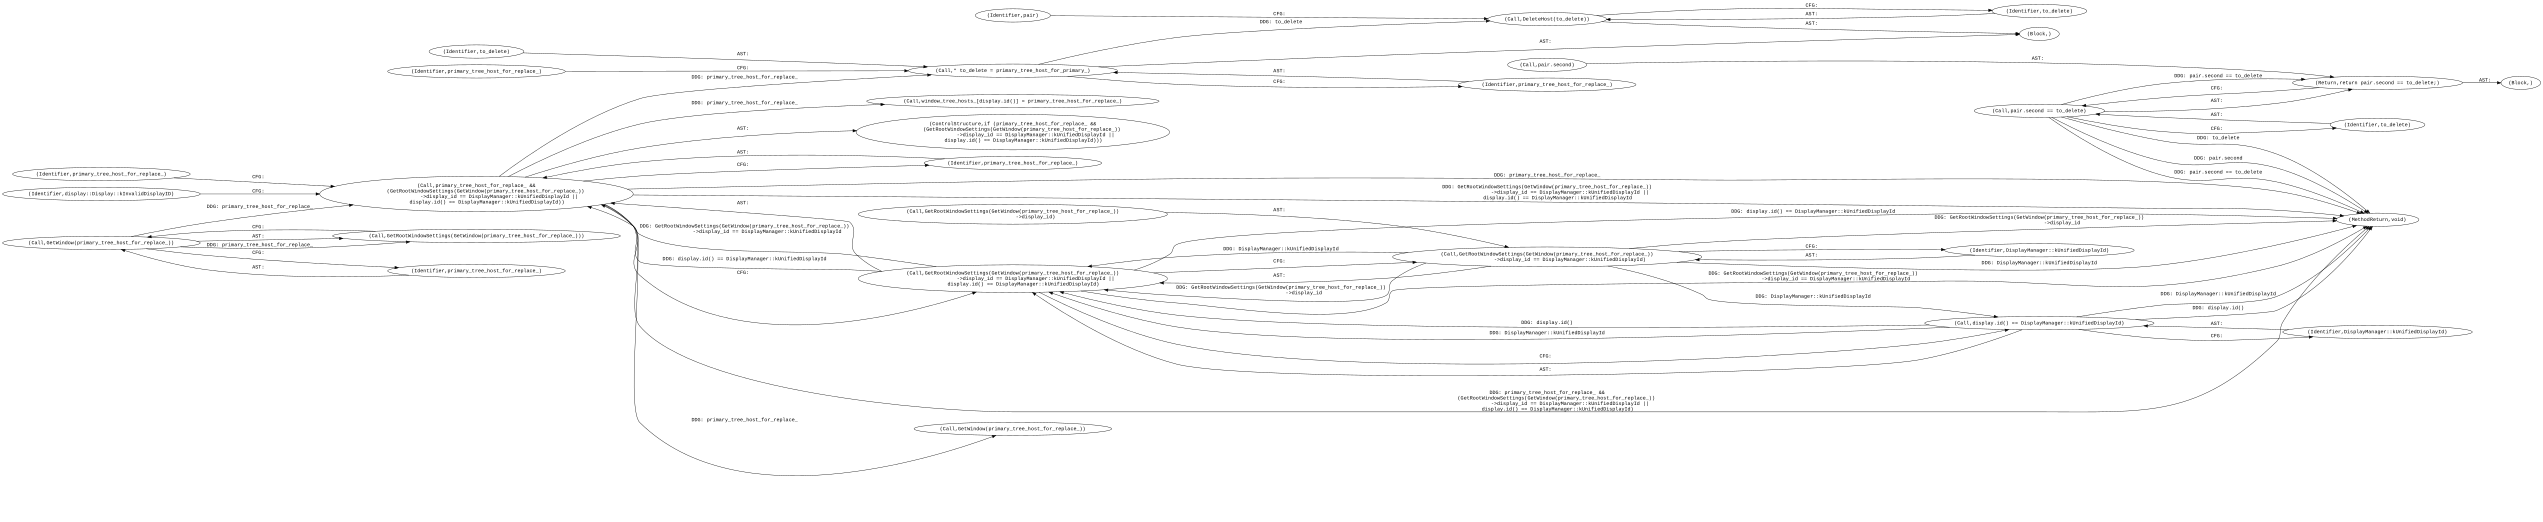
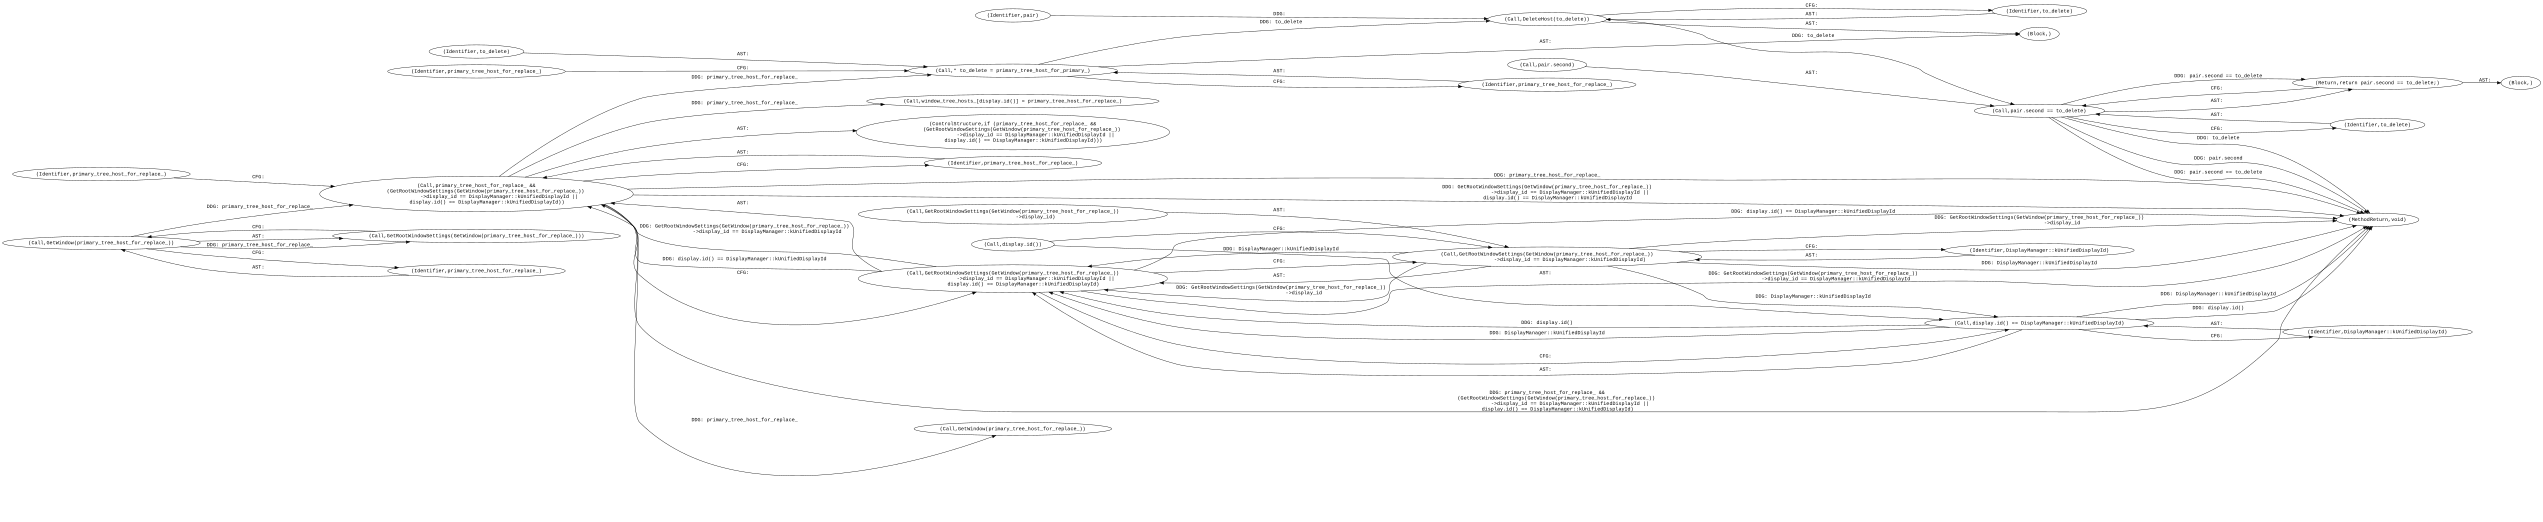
(1281, 14) -> (1281, 14)
none -> (1811, 52)
(1958, 62) -> (1788, 84)
(101, 194) -> none
none -> (1013, 244)
